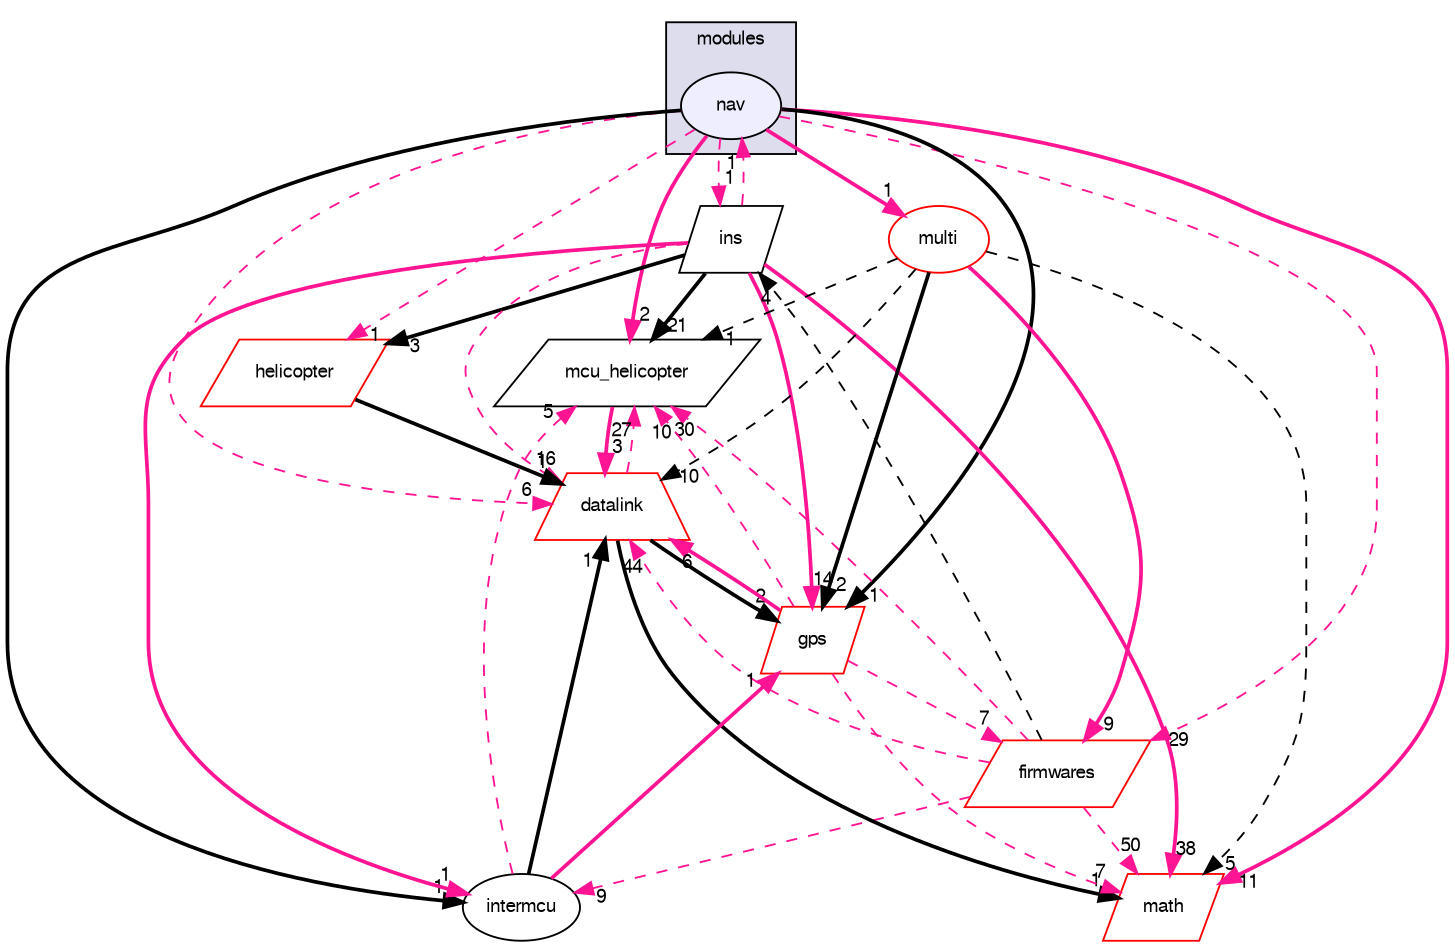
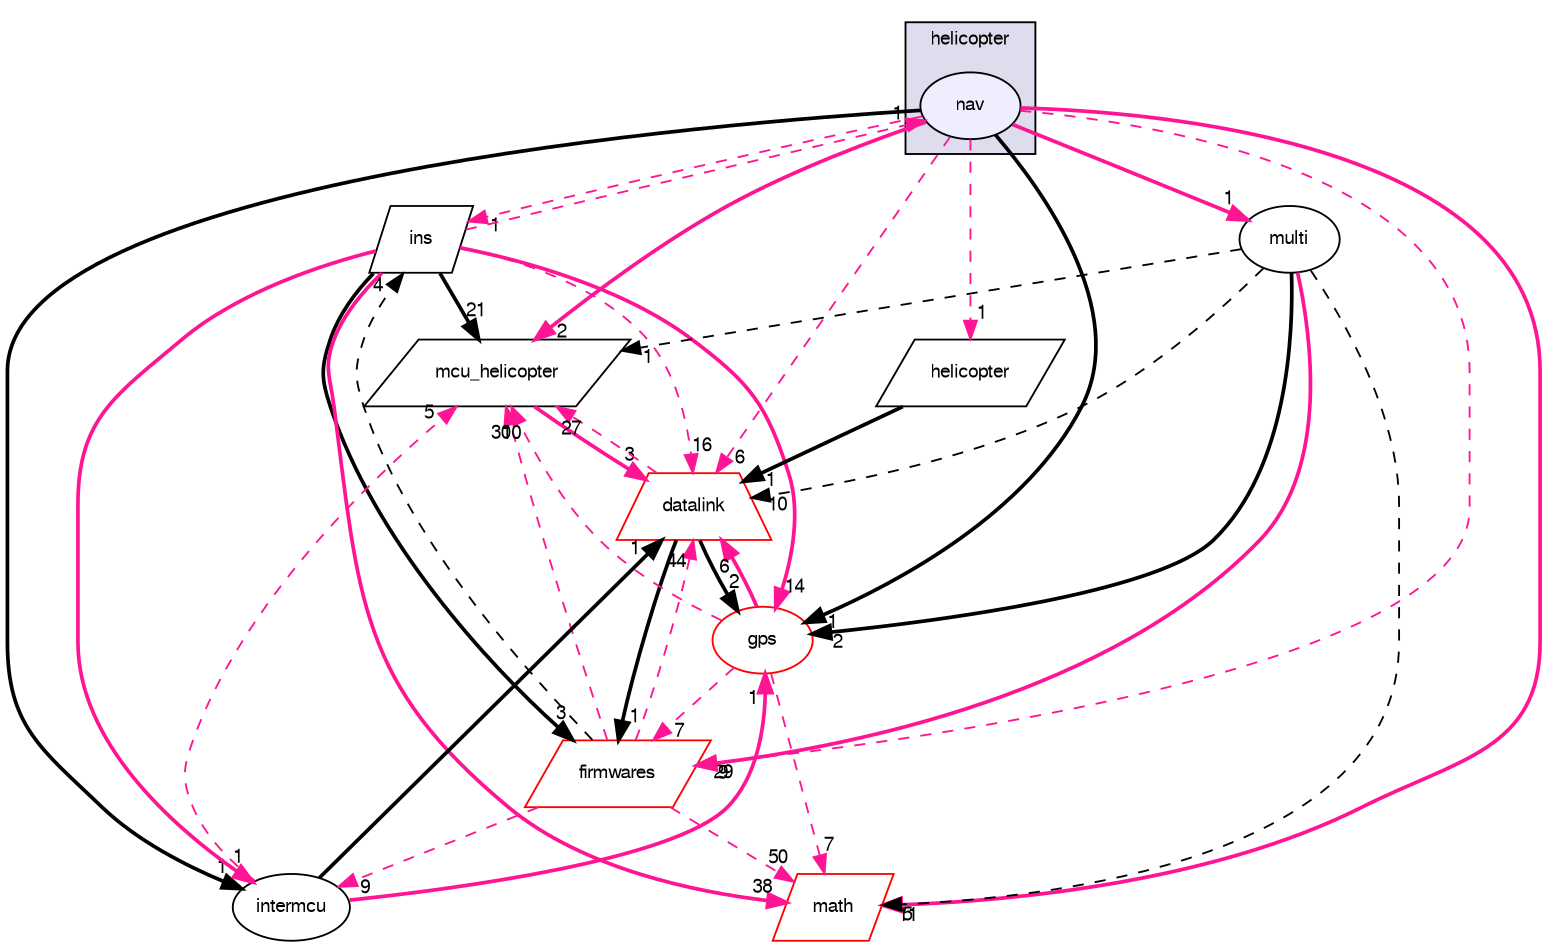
(731, 40) -> (970, 40)
(939, 239) -> (1290, 239)
(545, 297) -> (384, 519)
(295, 373) -> (970, 373)
(813, 640) -> (763, 640)
(804, 784) -> (646, 630)
